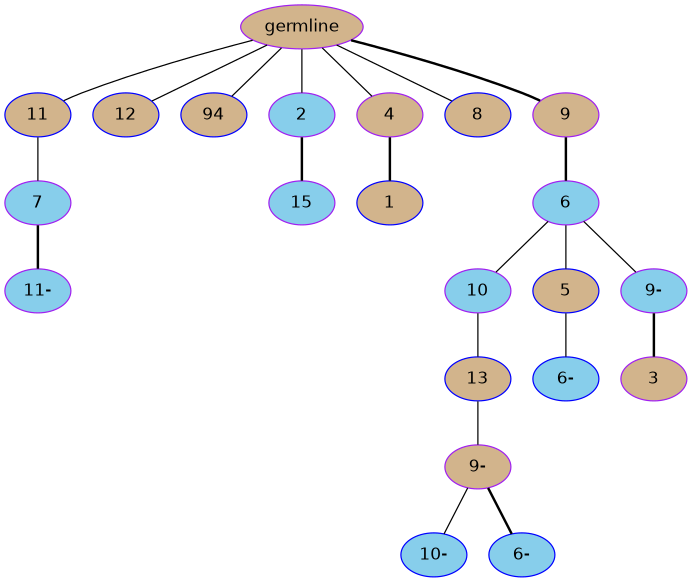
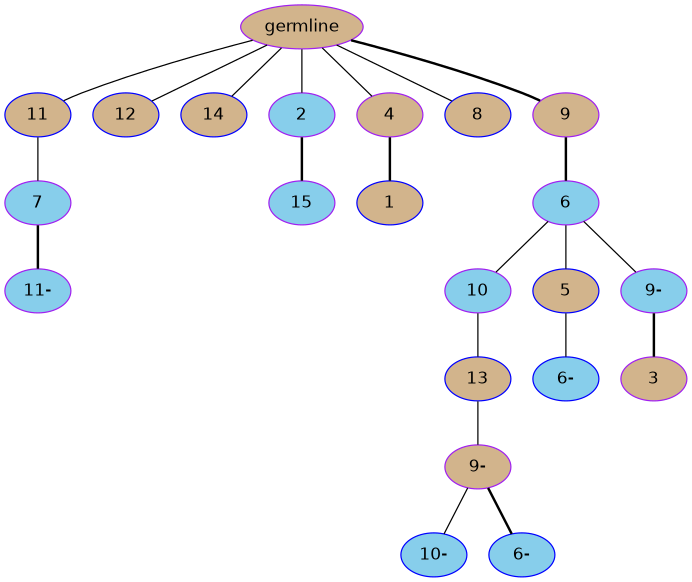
(214, 115) -> (214, 115)
